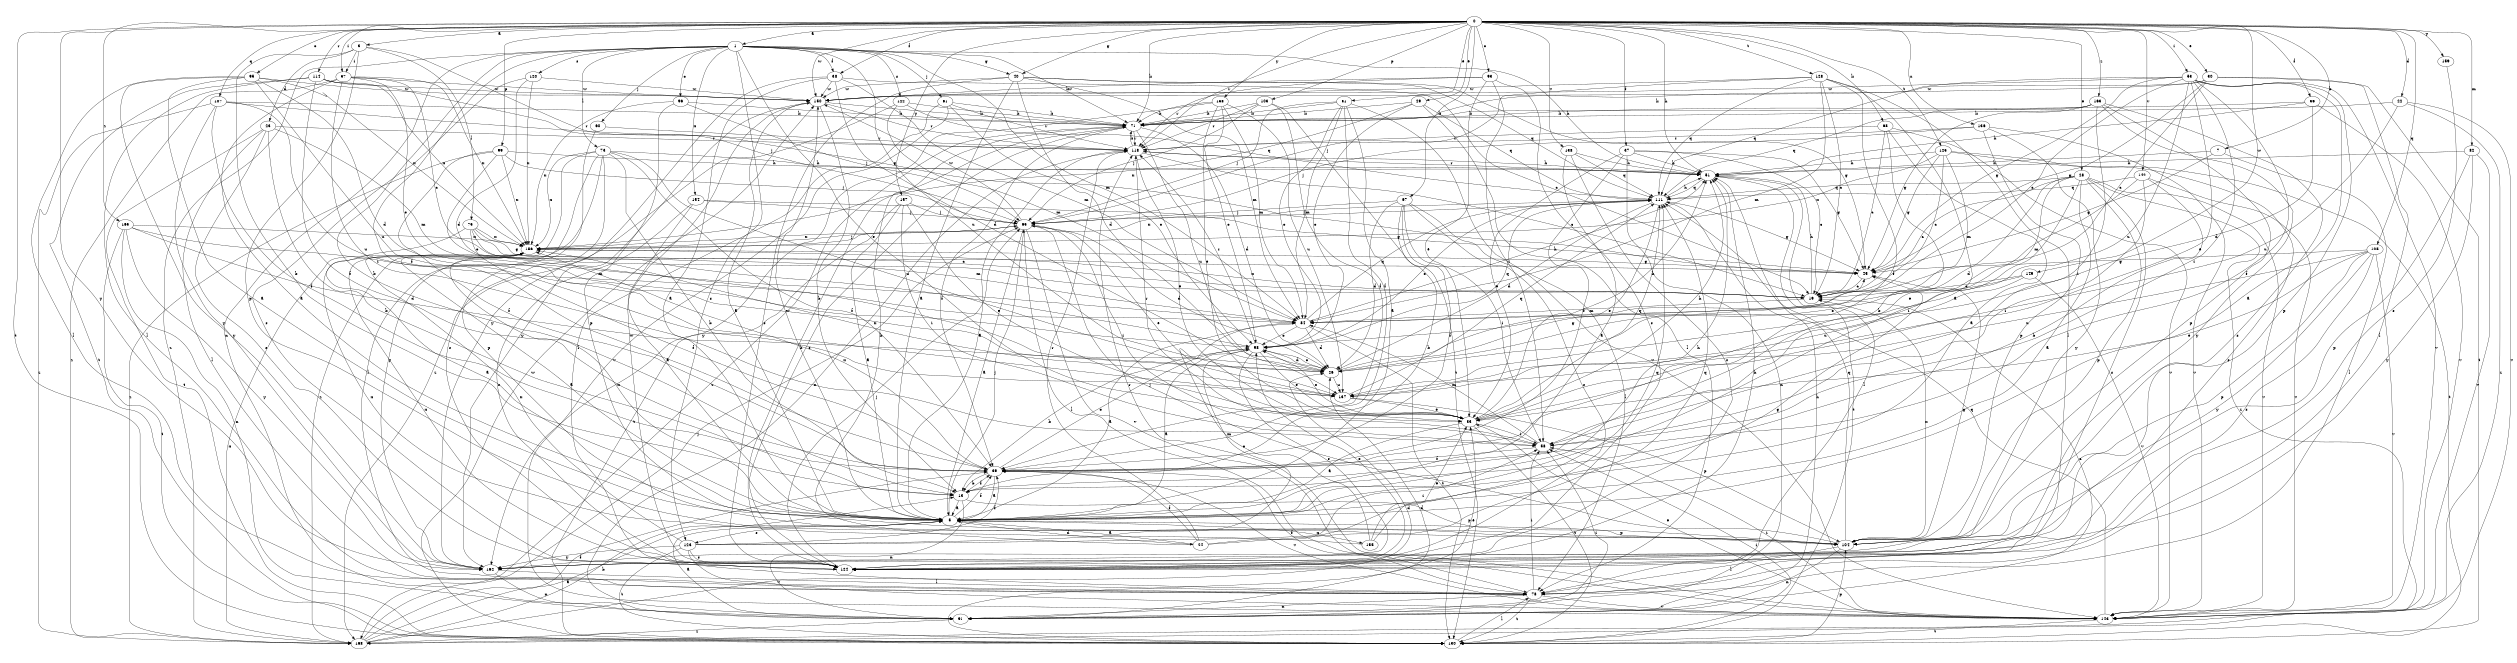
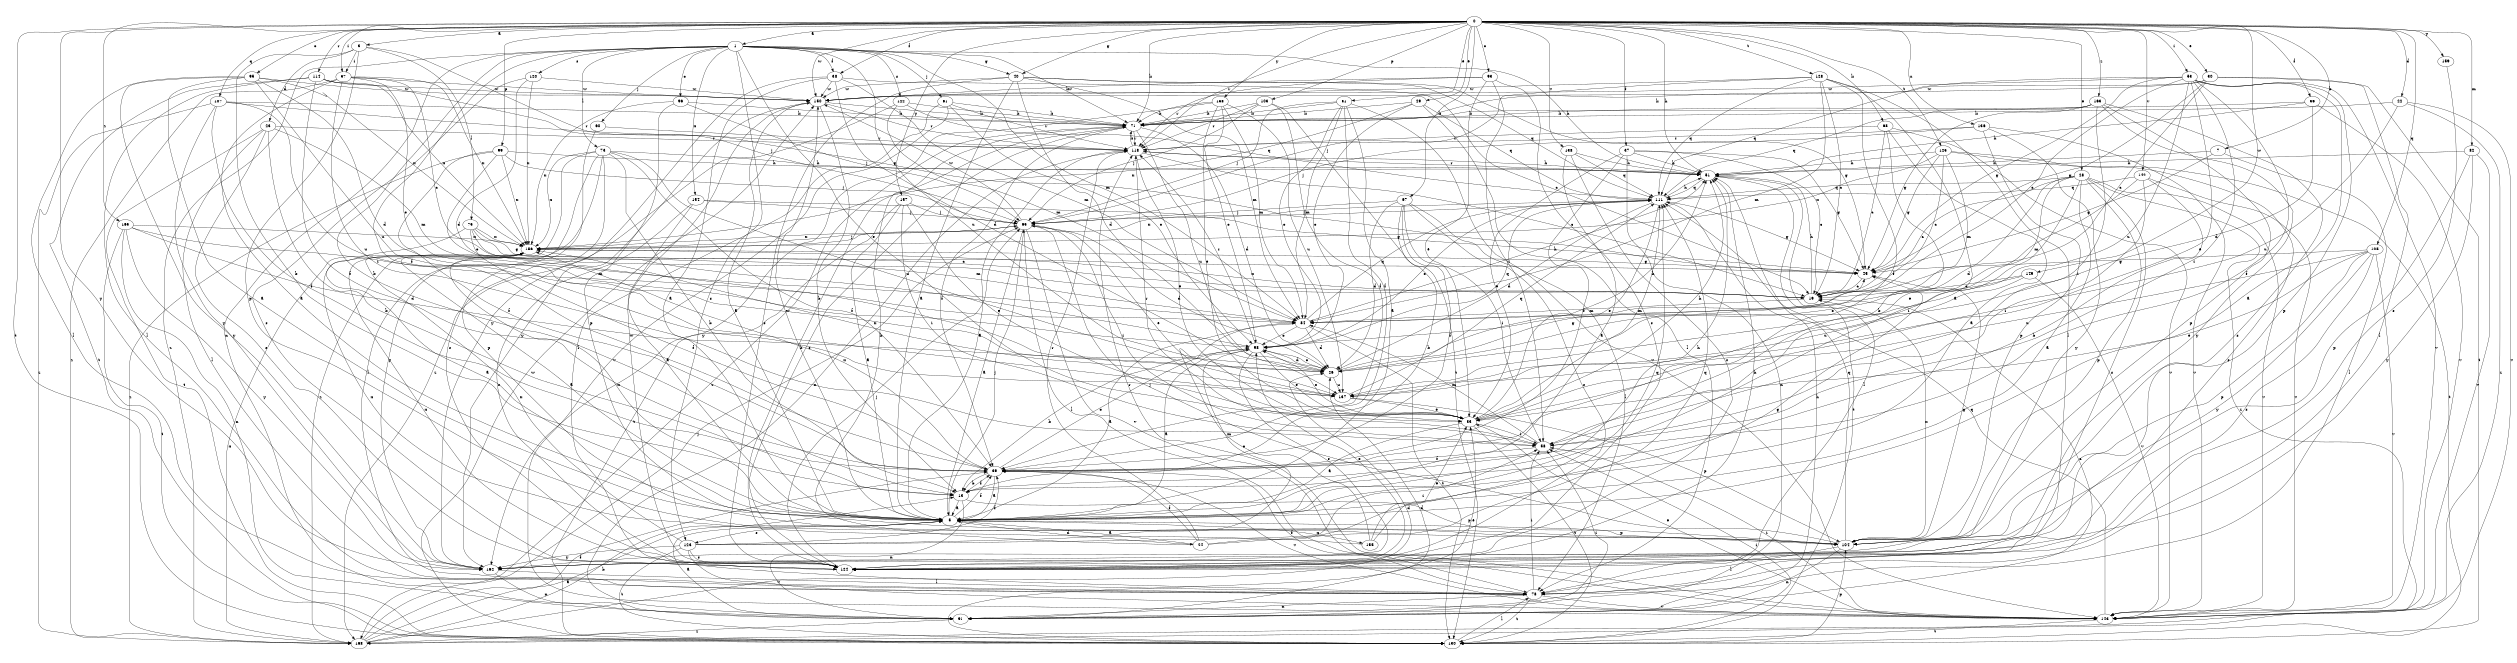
(1640, 311) -> (1640, 311)
